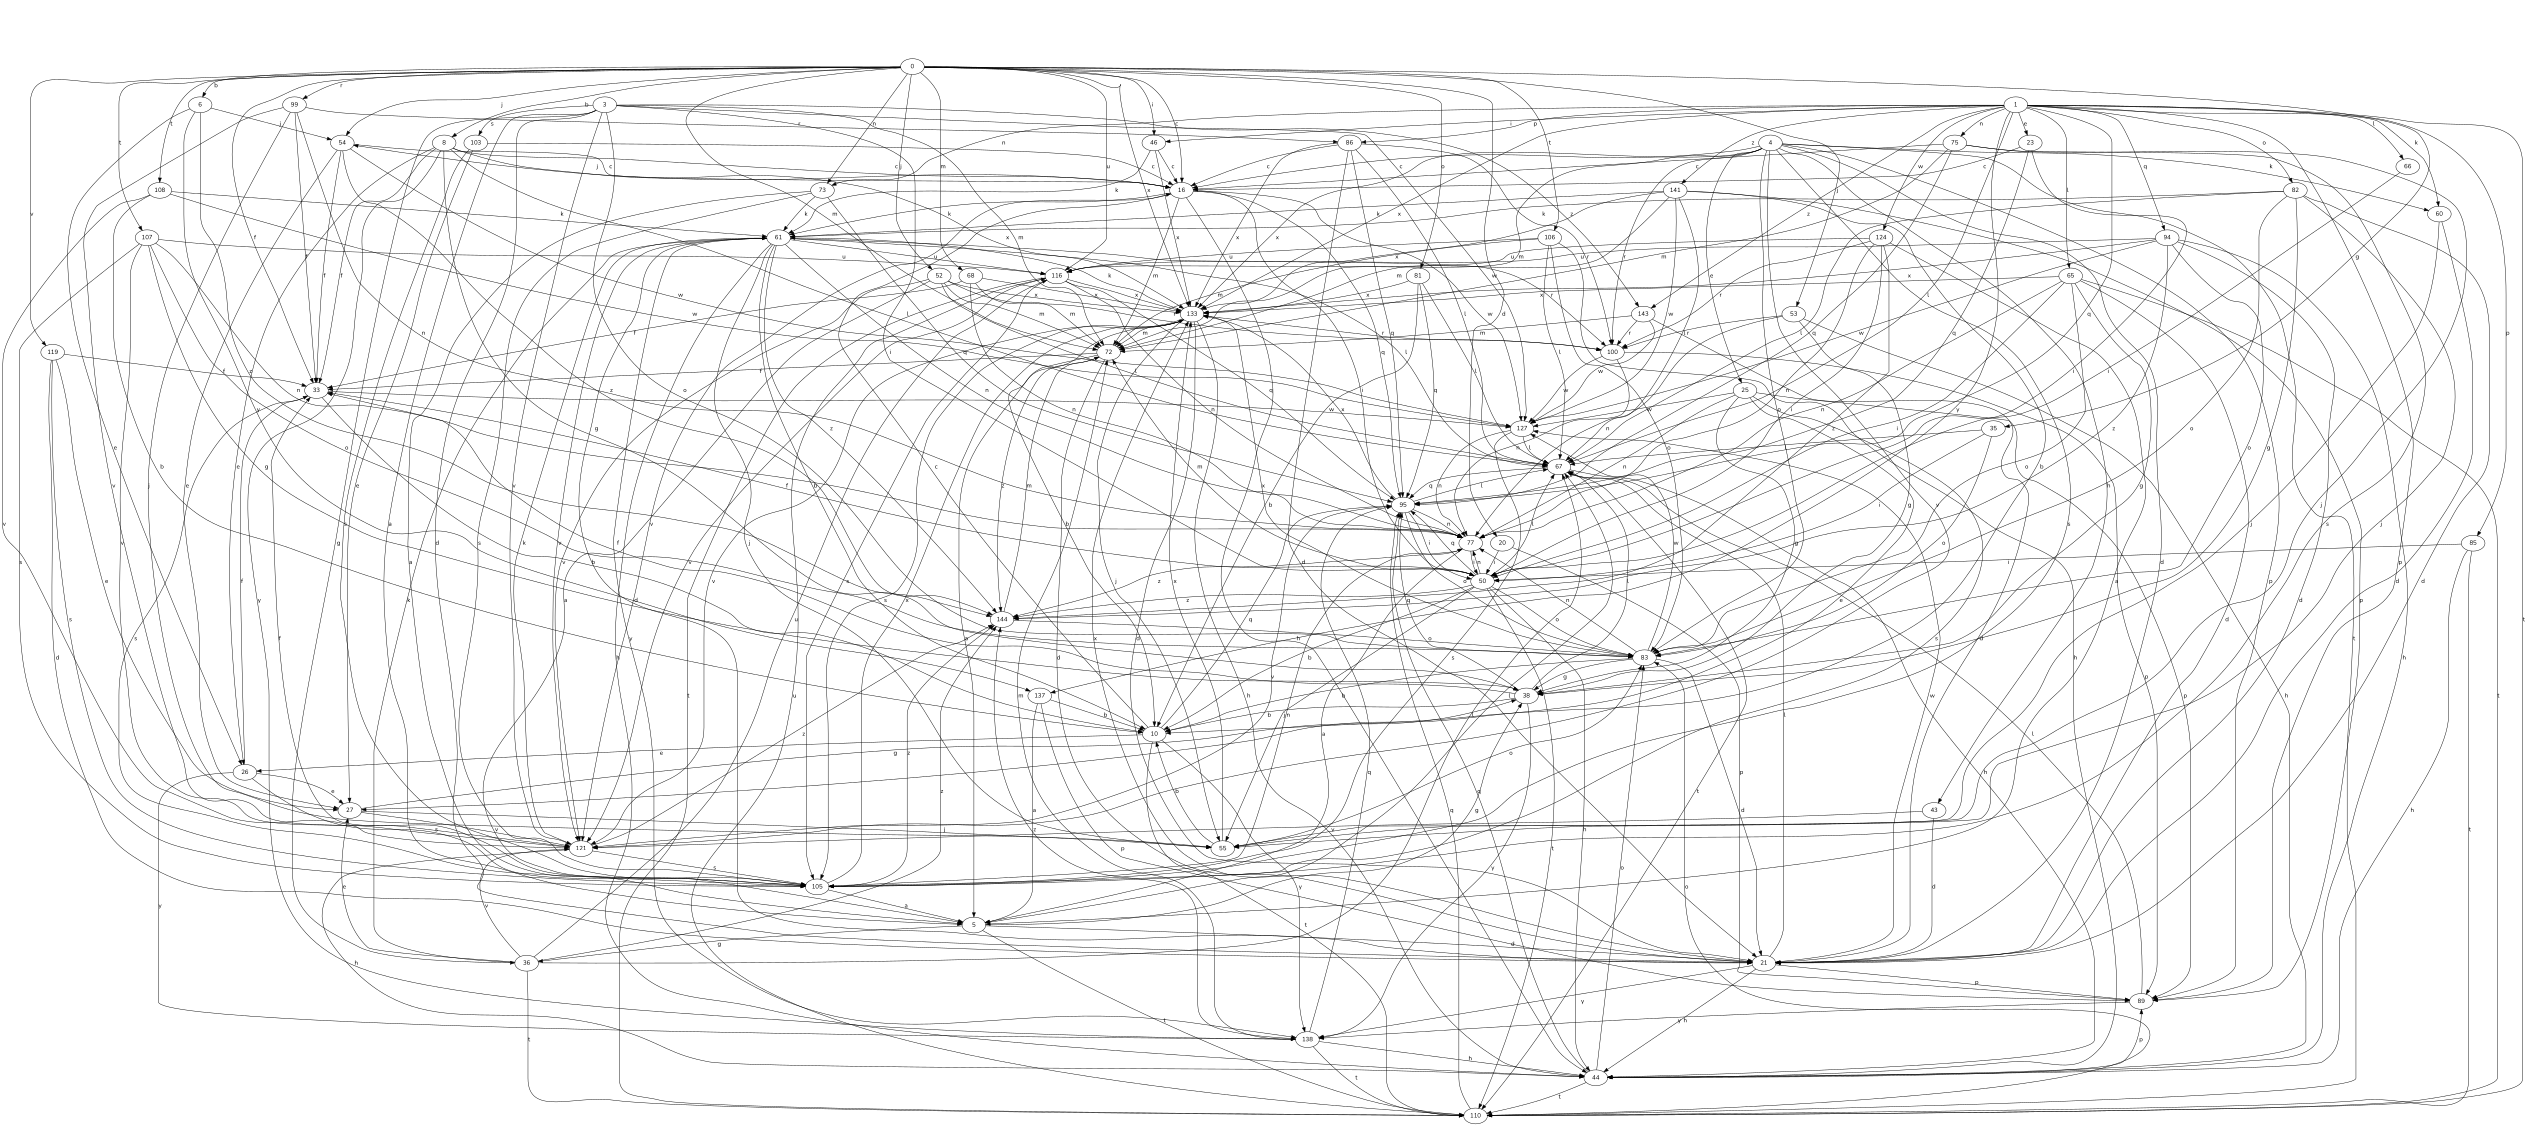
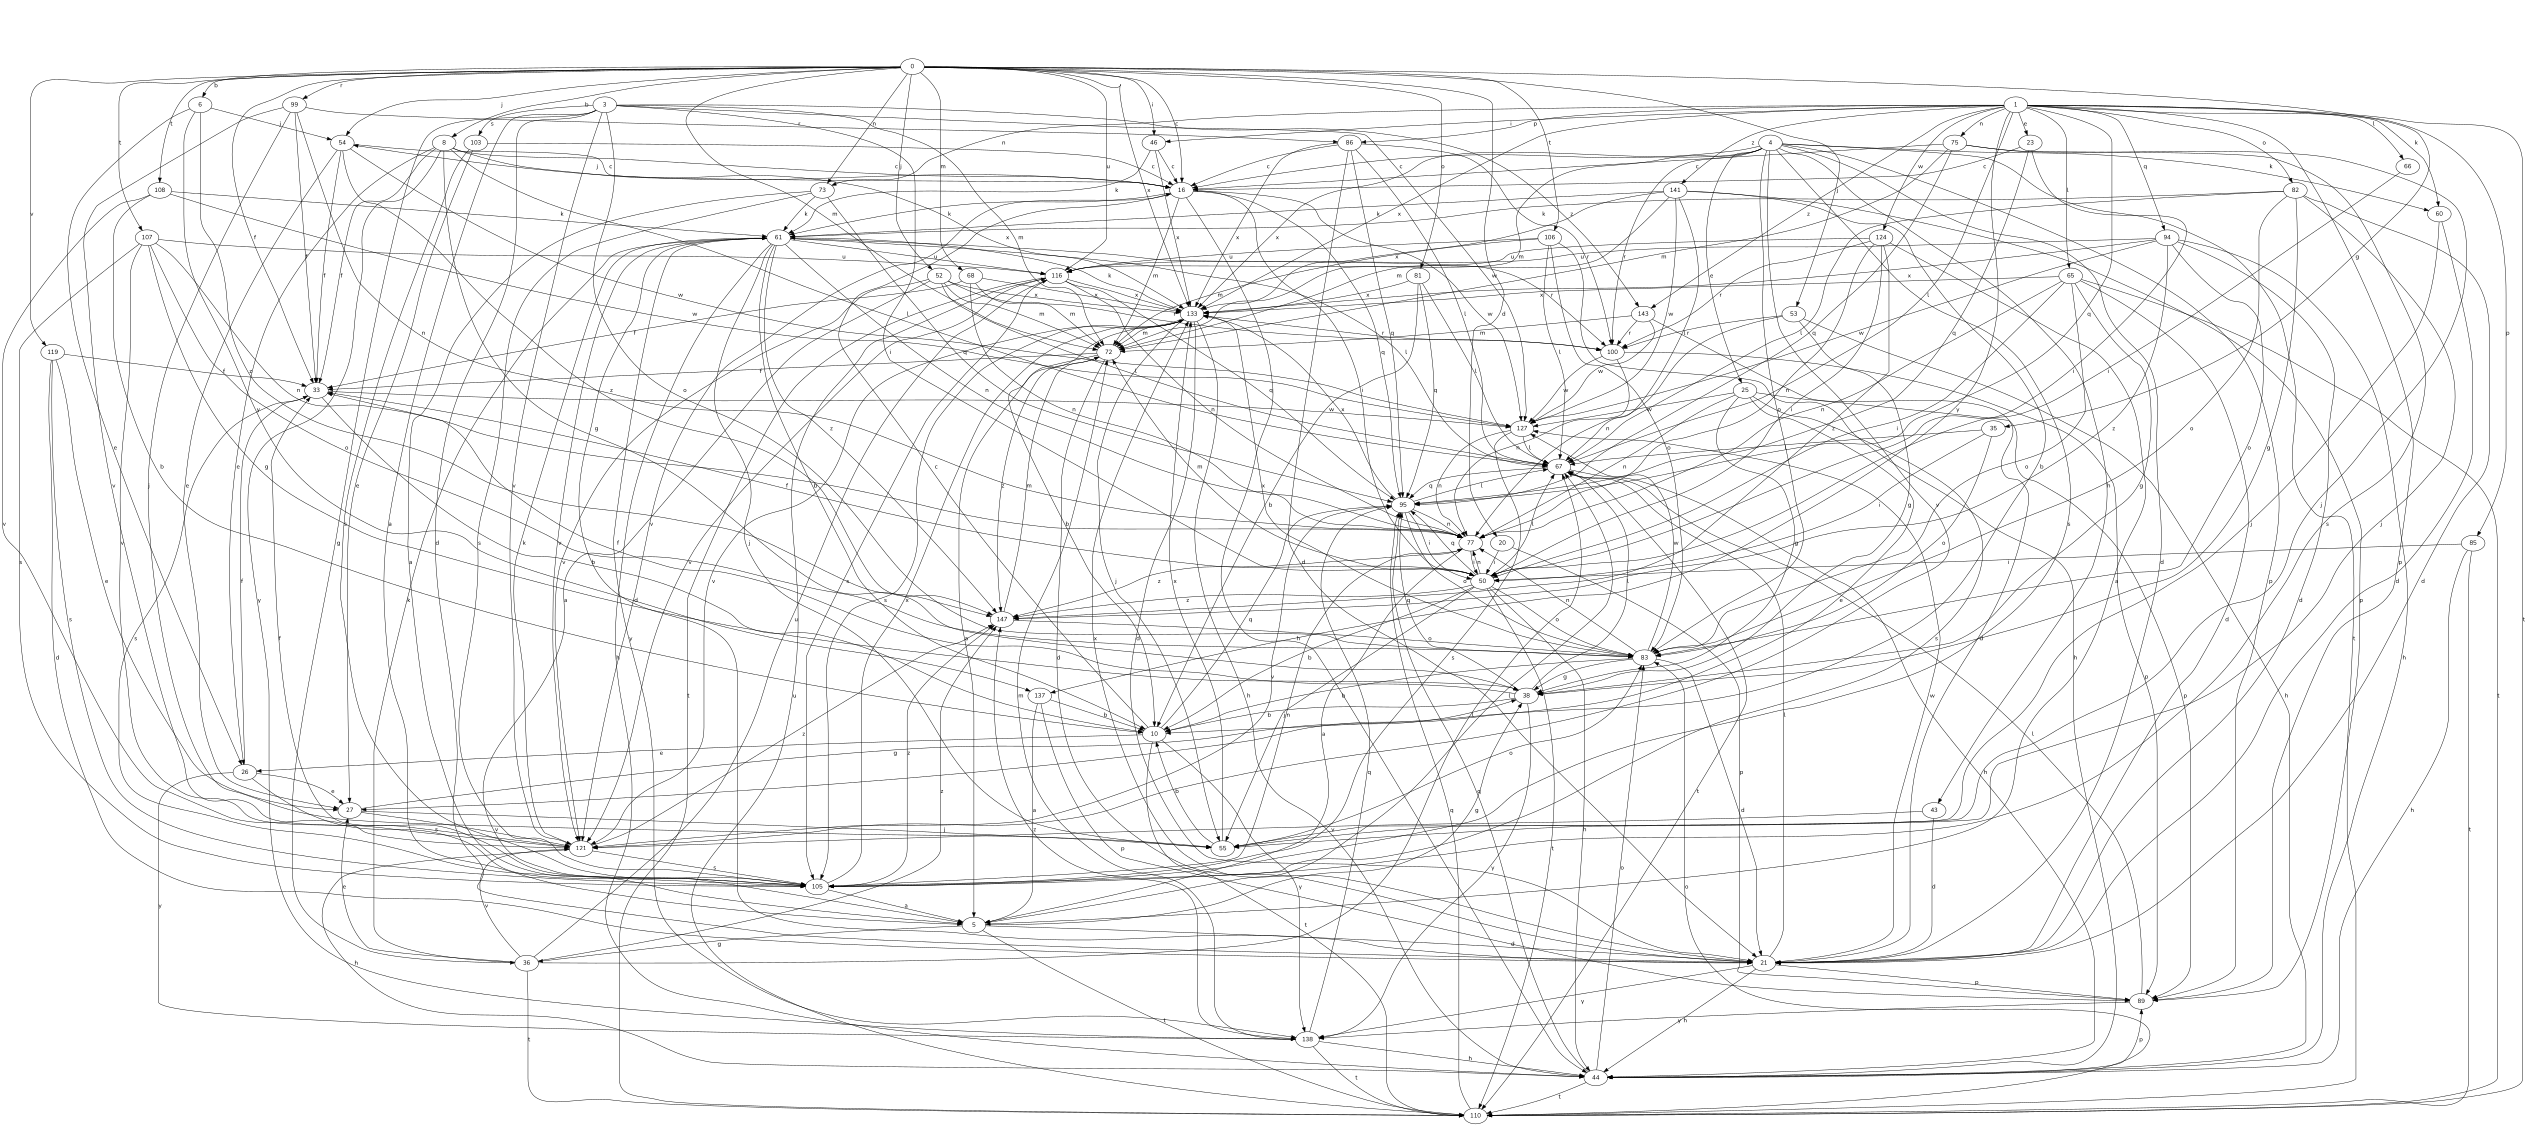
(1002, 620) -> (1002, 620)
